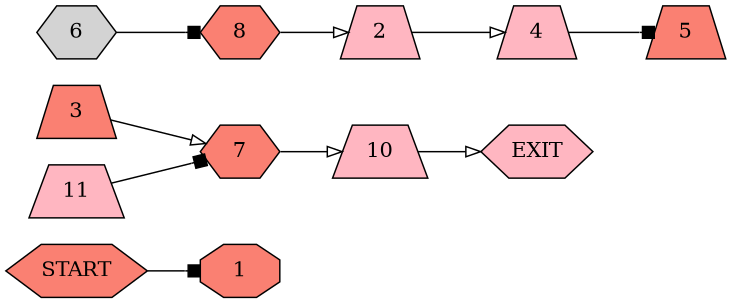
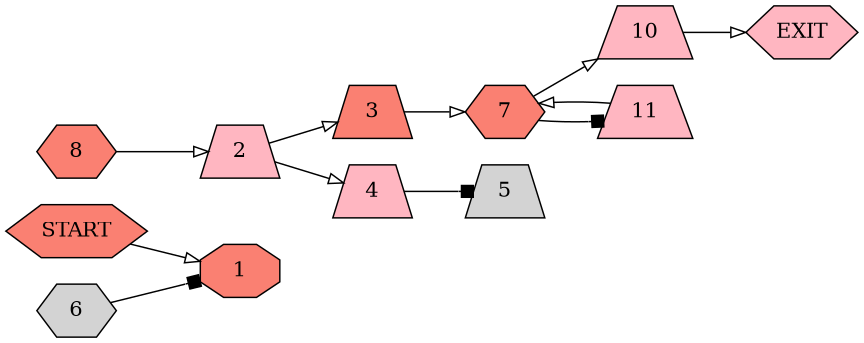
(151, 32) -> (148, 293)
(686, 32) -> (505, 191)
none -> (564, 122)
none -> (296, 135)
(151, 173) -> (582, 102)
(166, 271) -> (158, 251)
